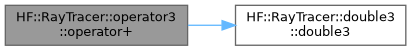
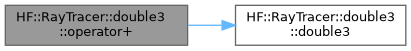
(96, 25) -> (96, 25)
